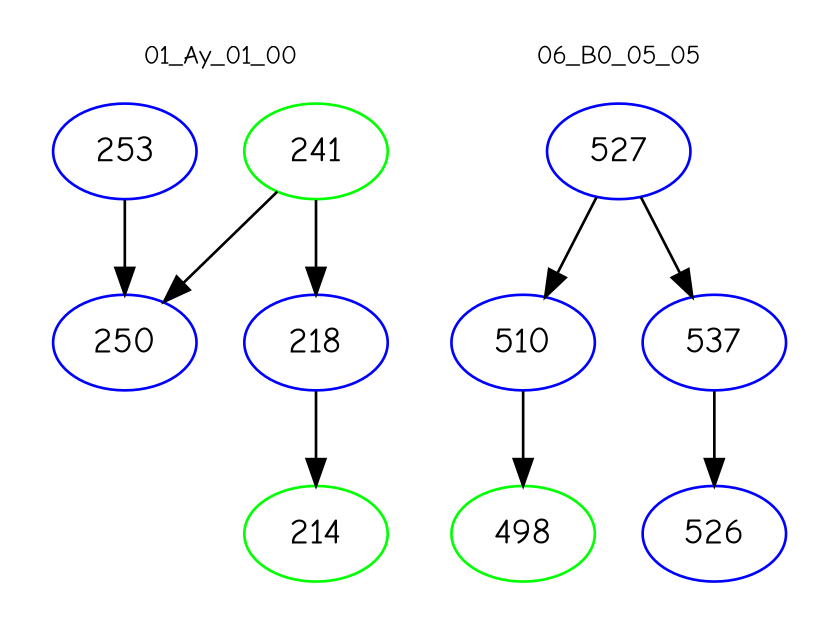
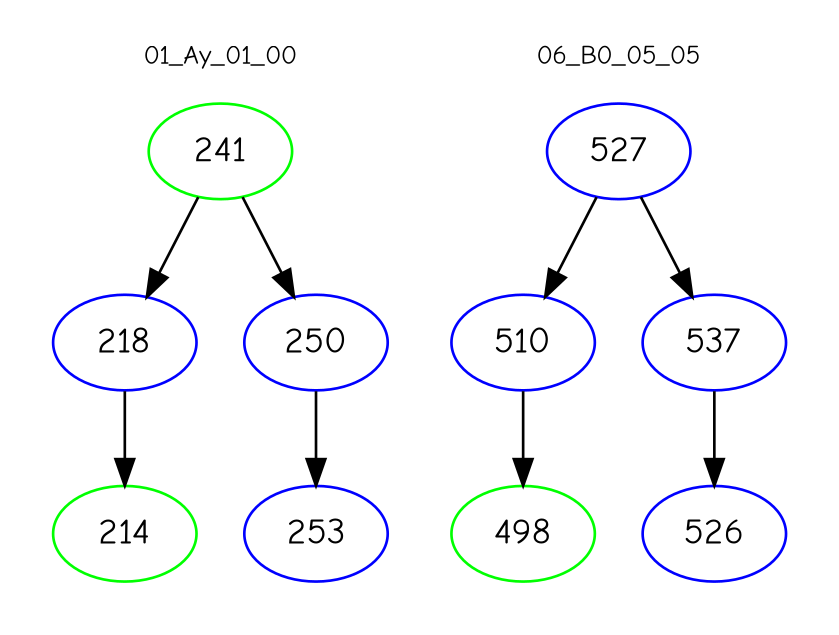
(125, 234) -> (316, 425)
